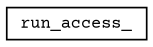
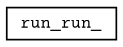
(77, 24) -> (62, 24)
